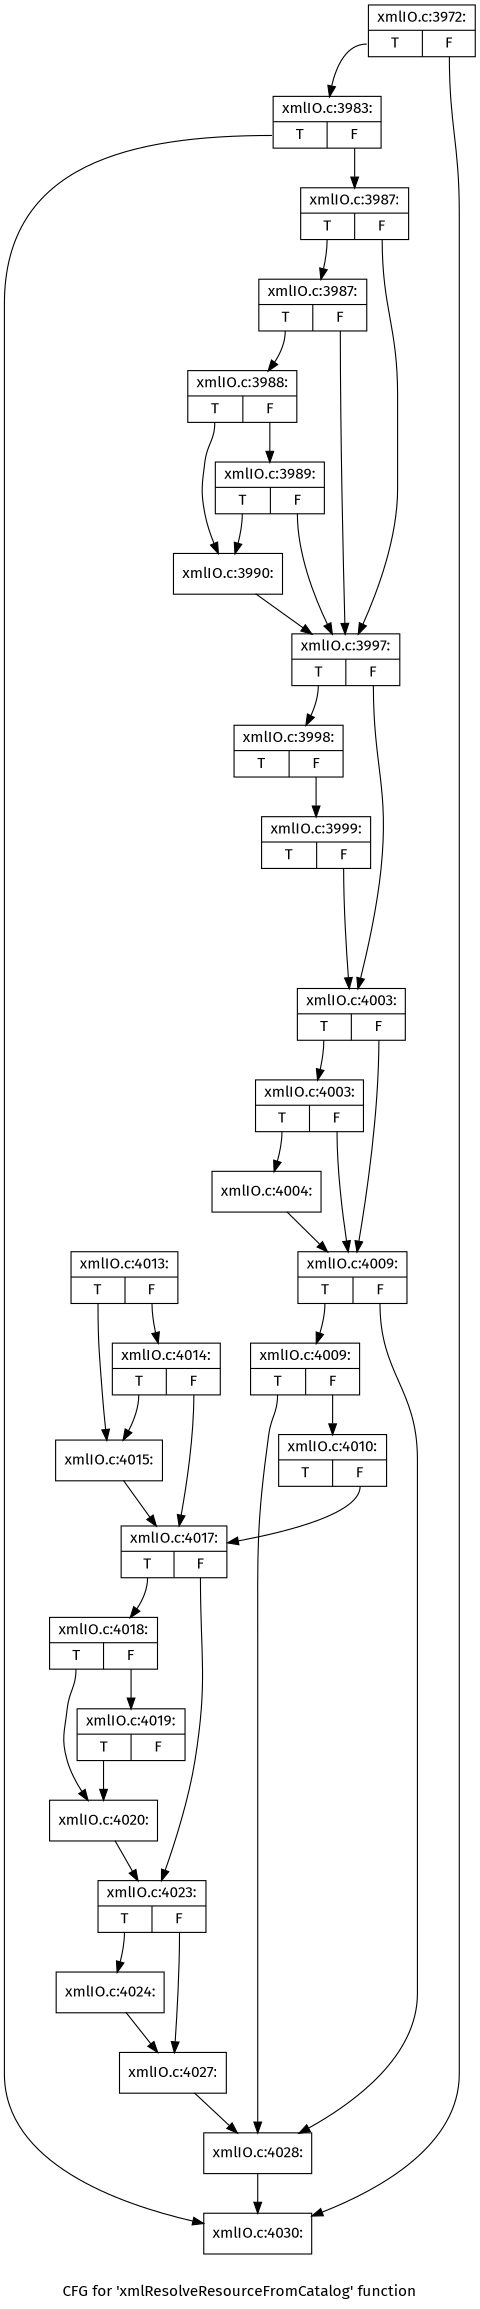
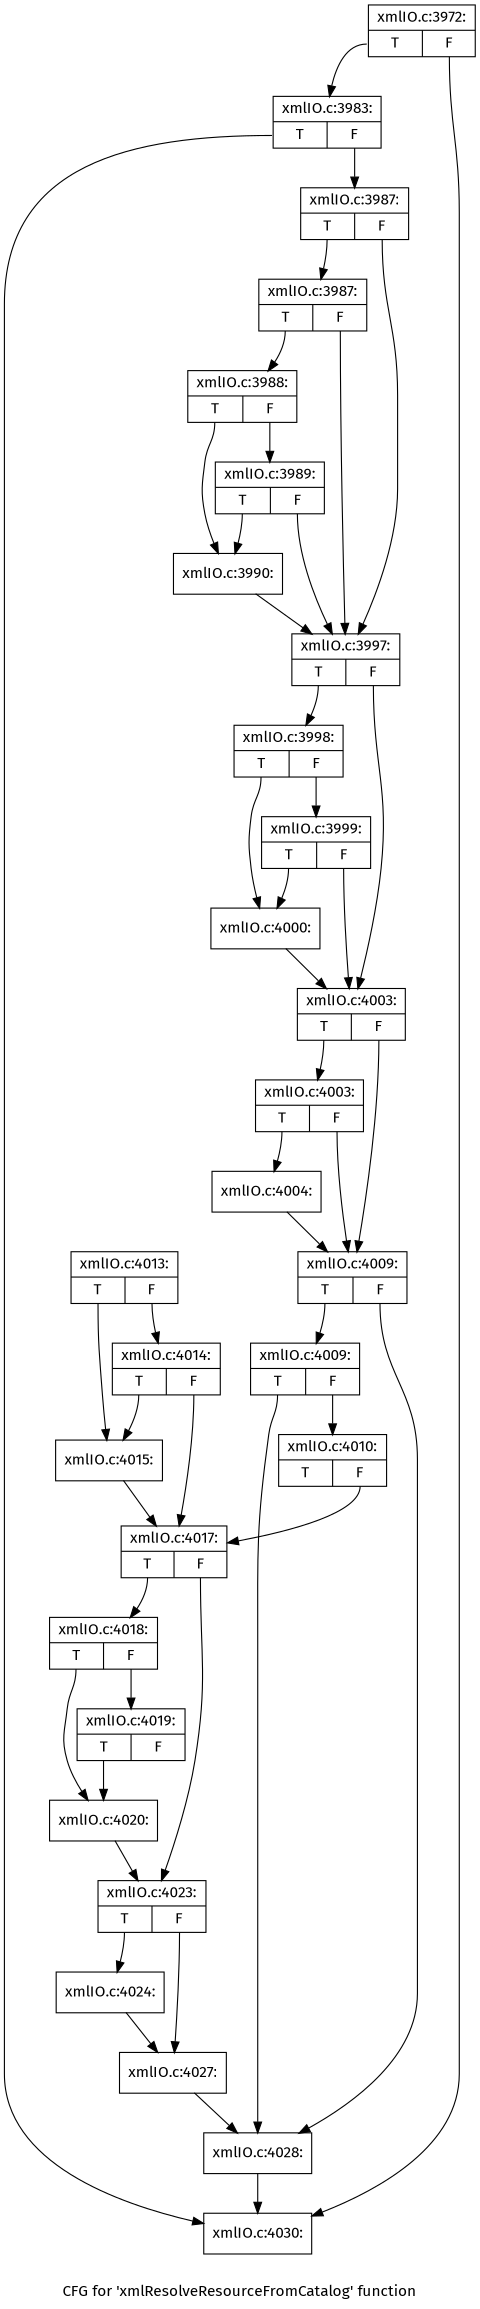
none -> (265, 928)
